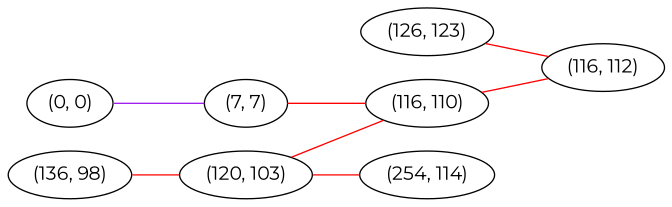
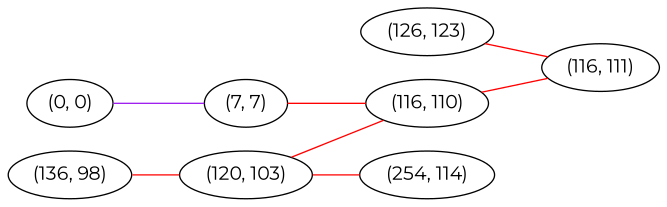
(603, 68) -> (601, 68)
